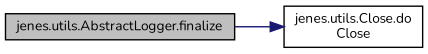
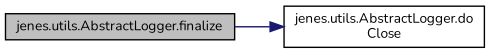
(353, 27) -> (384, 27)
